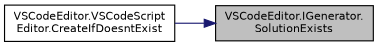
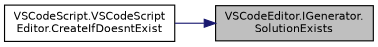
(90, 23) -> (90, 23)
